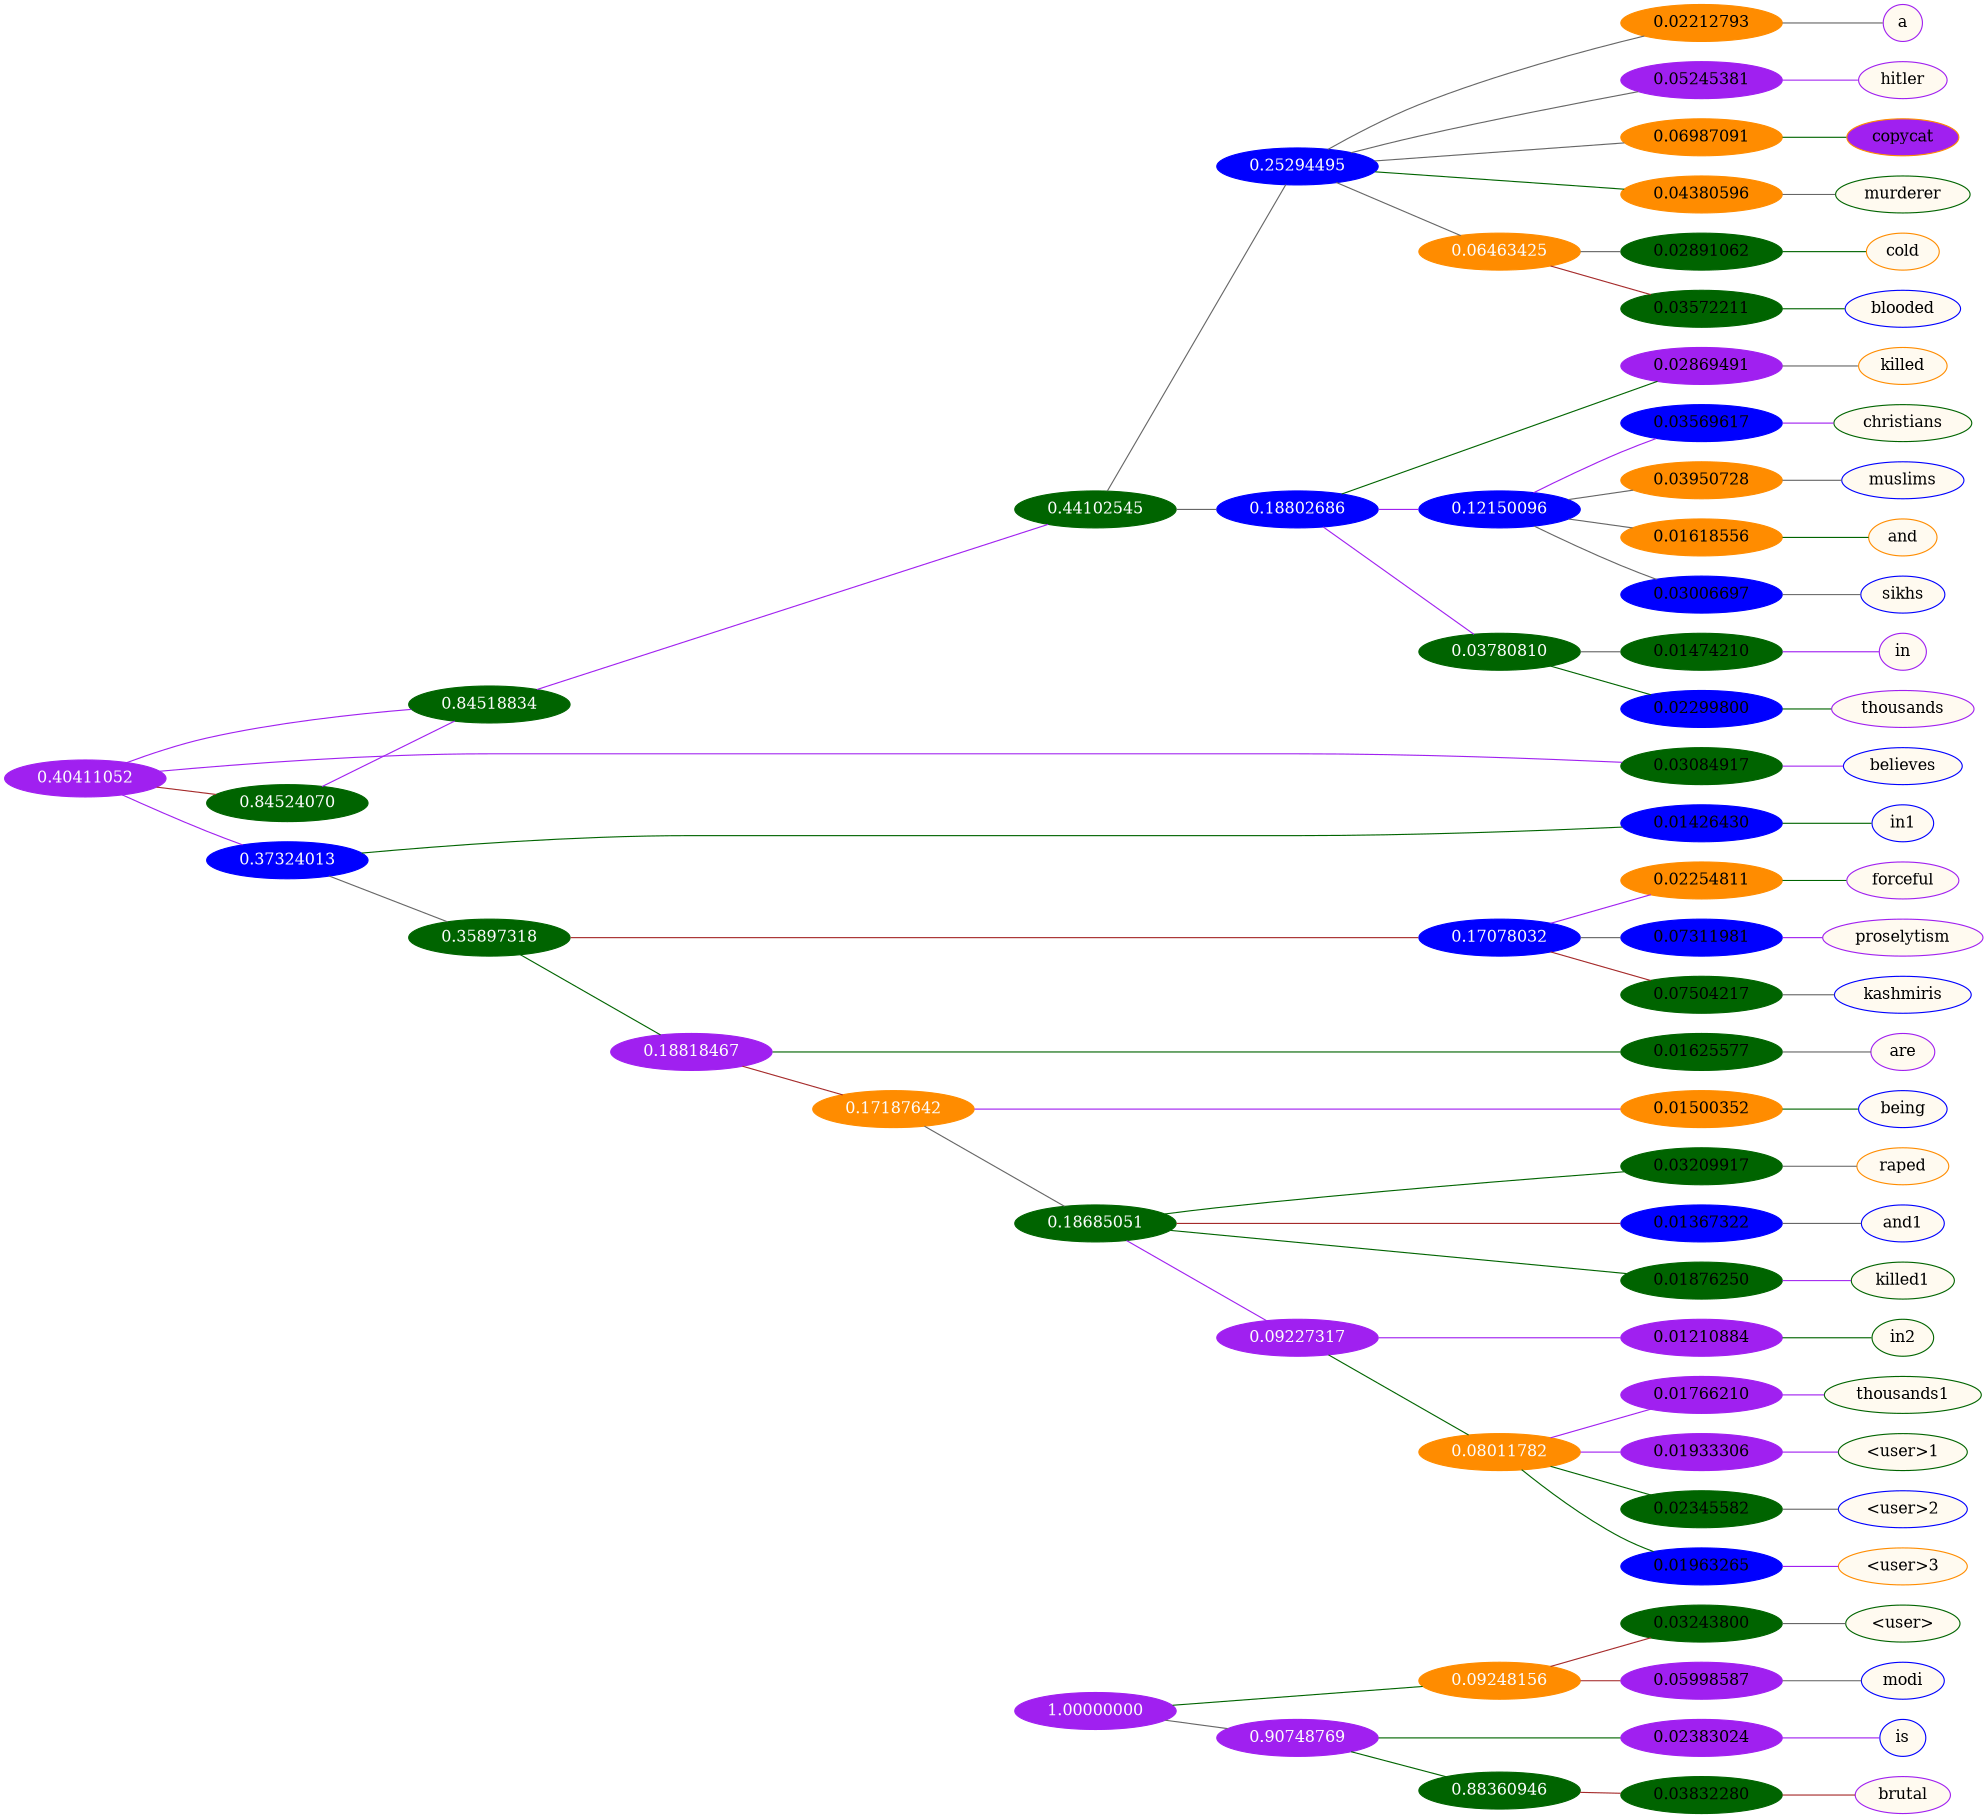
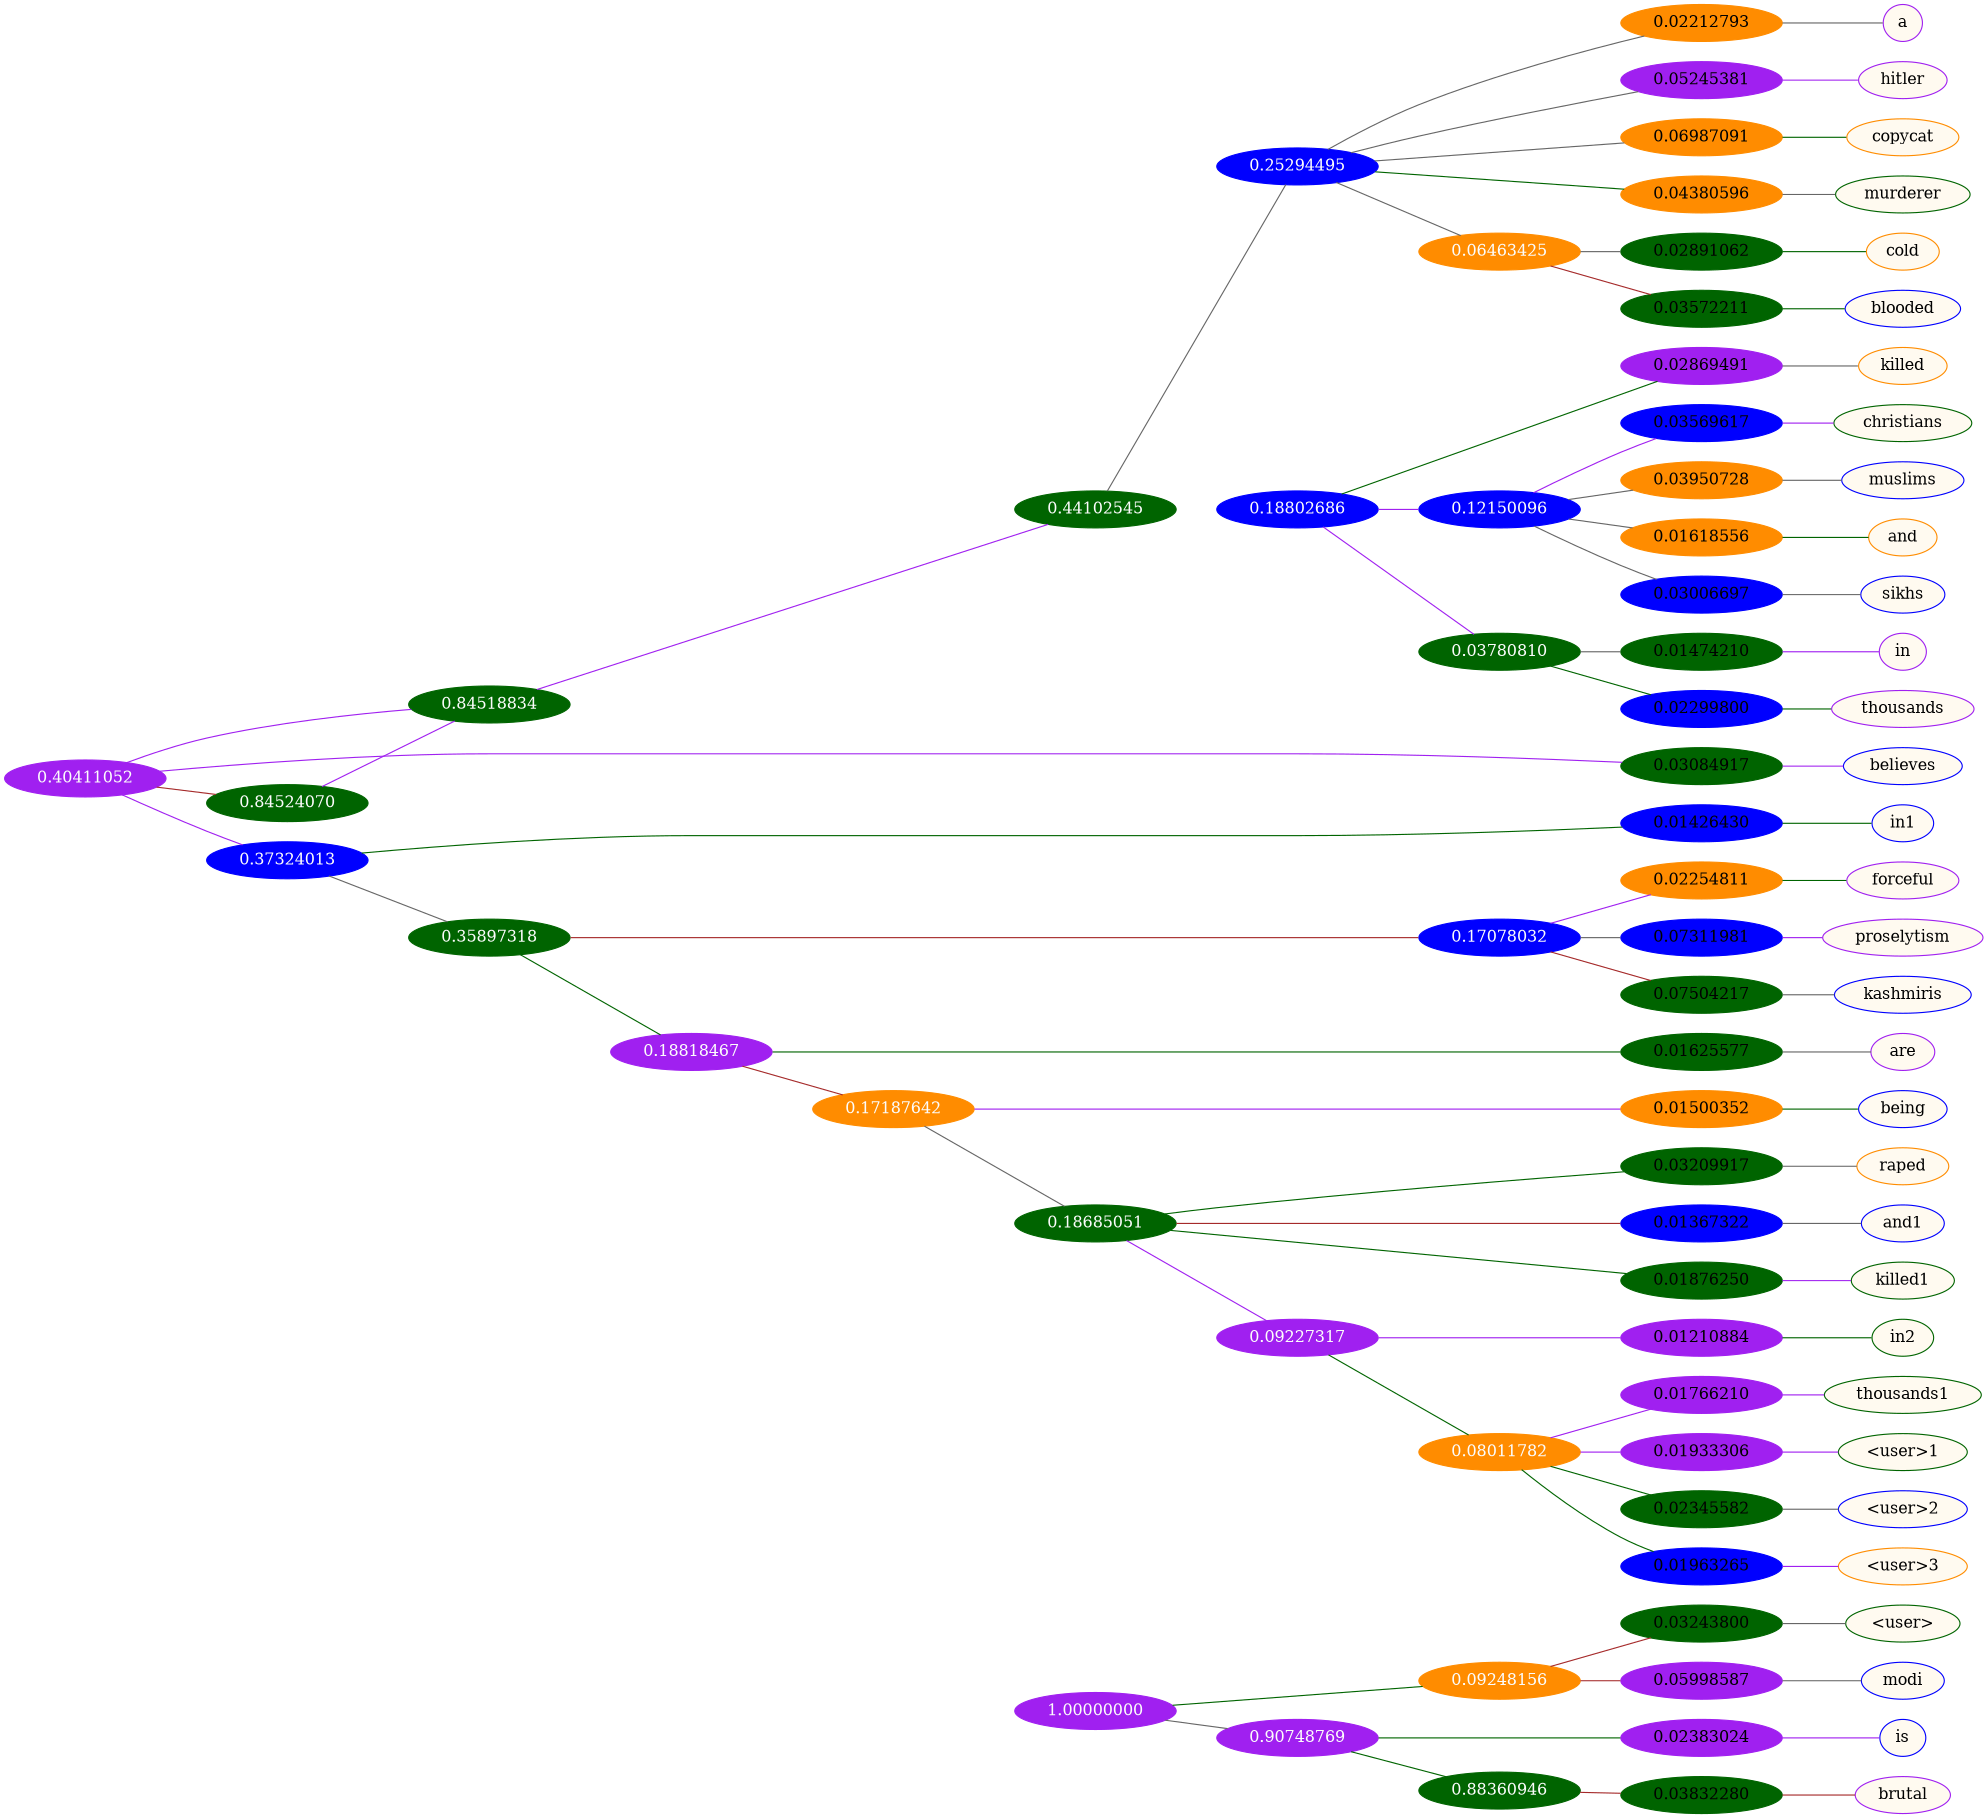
(1903, 137) -> (1903, 137)
(1196, 509) -> none
